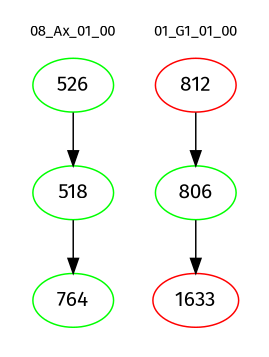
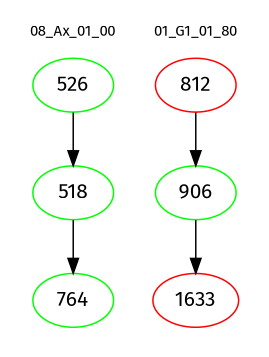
(196, 32) -> (196, 32)
(196, 193) -> (196, 193)
